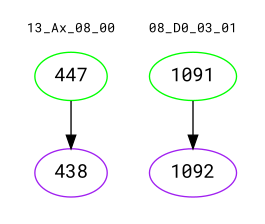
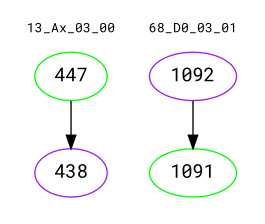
(72, 29) -> (72, 29)
(194, 29) -> (194, 29)
(193, 118) -> (193, 118)
